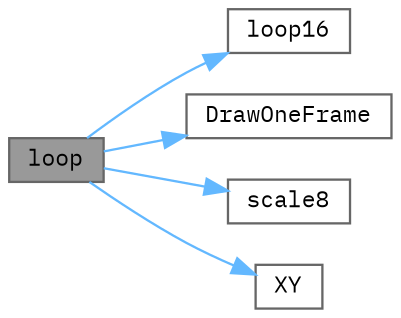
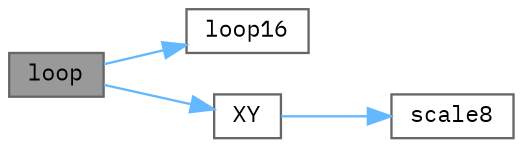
(289, 116) -> none
(154, 177) -> (324, 116)
